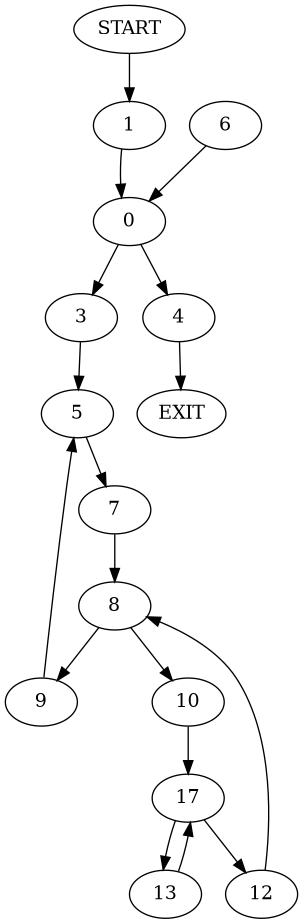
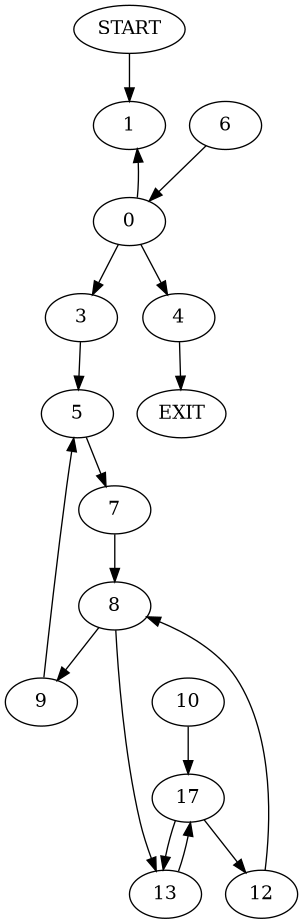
(121, 167) -> (138, 180)
(147, 649) -> (126, 746)
